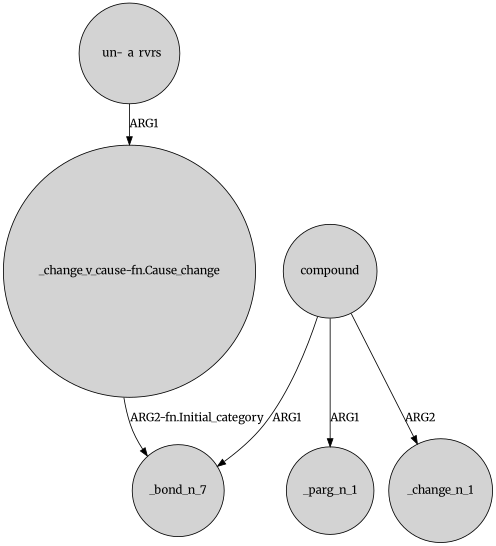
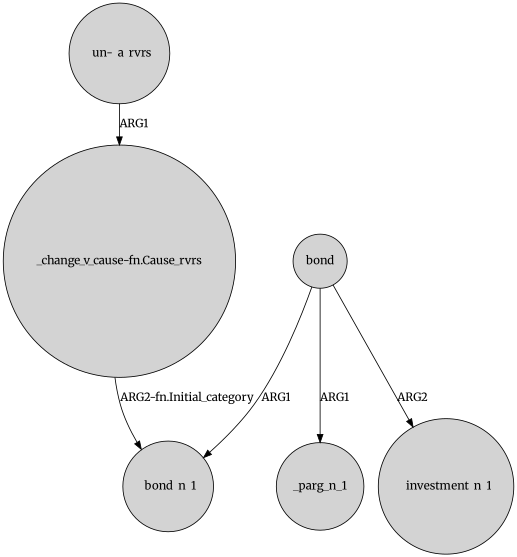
(129, 271) -> (119, 261)
(330, 271) -> (320, 261)
(178, 491) -> (168, 486)
(441, 491) -> (446, 486)
